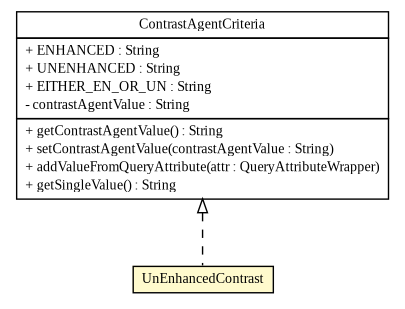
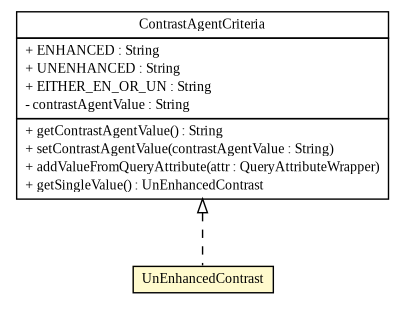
(101, 185) -> (145, 185)
